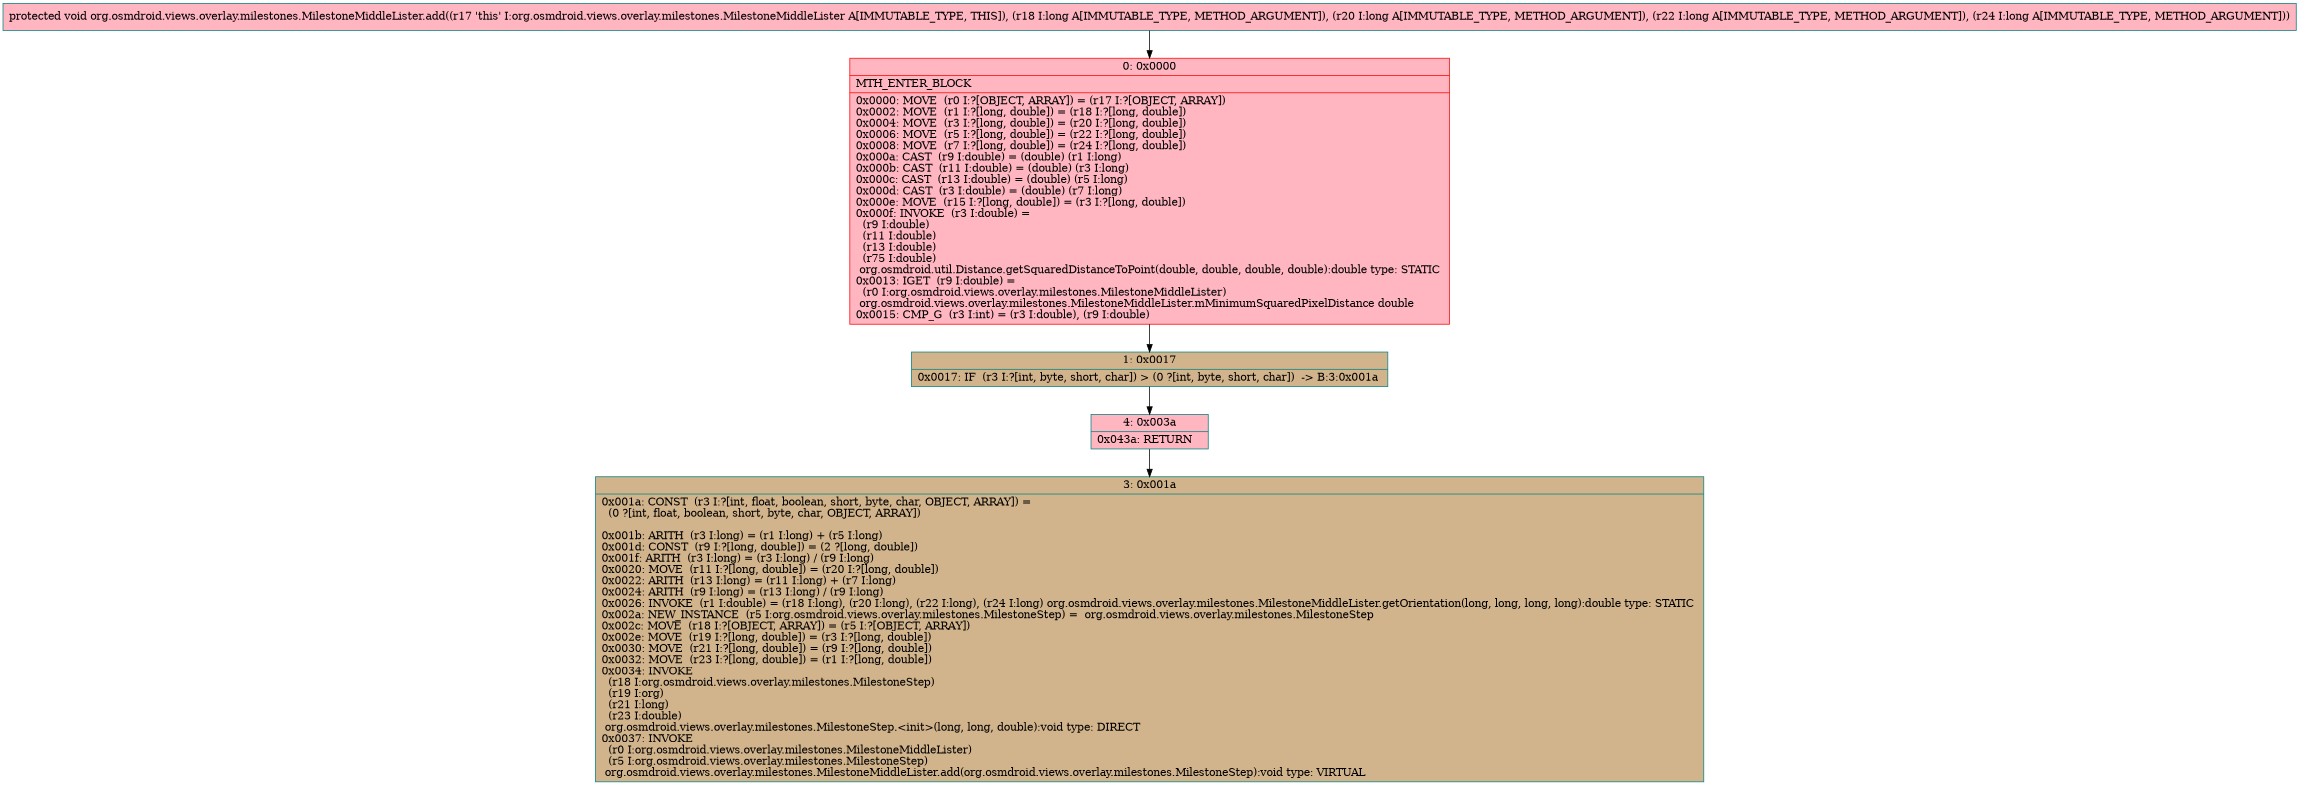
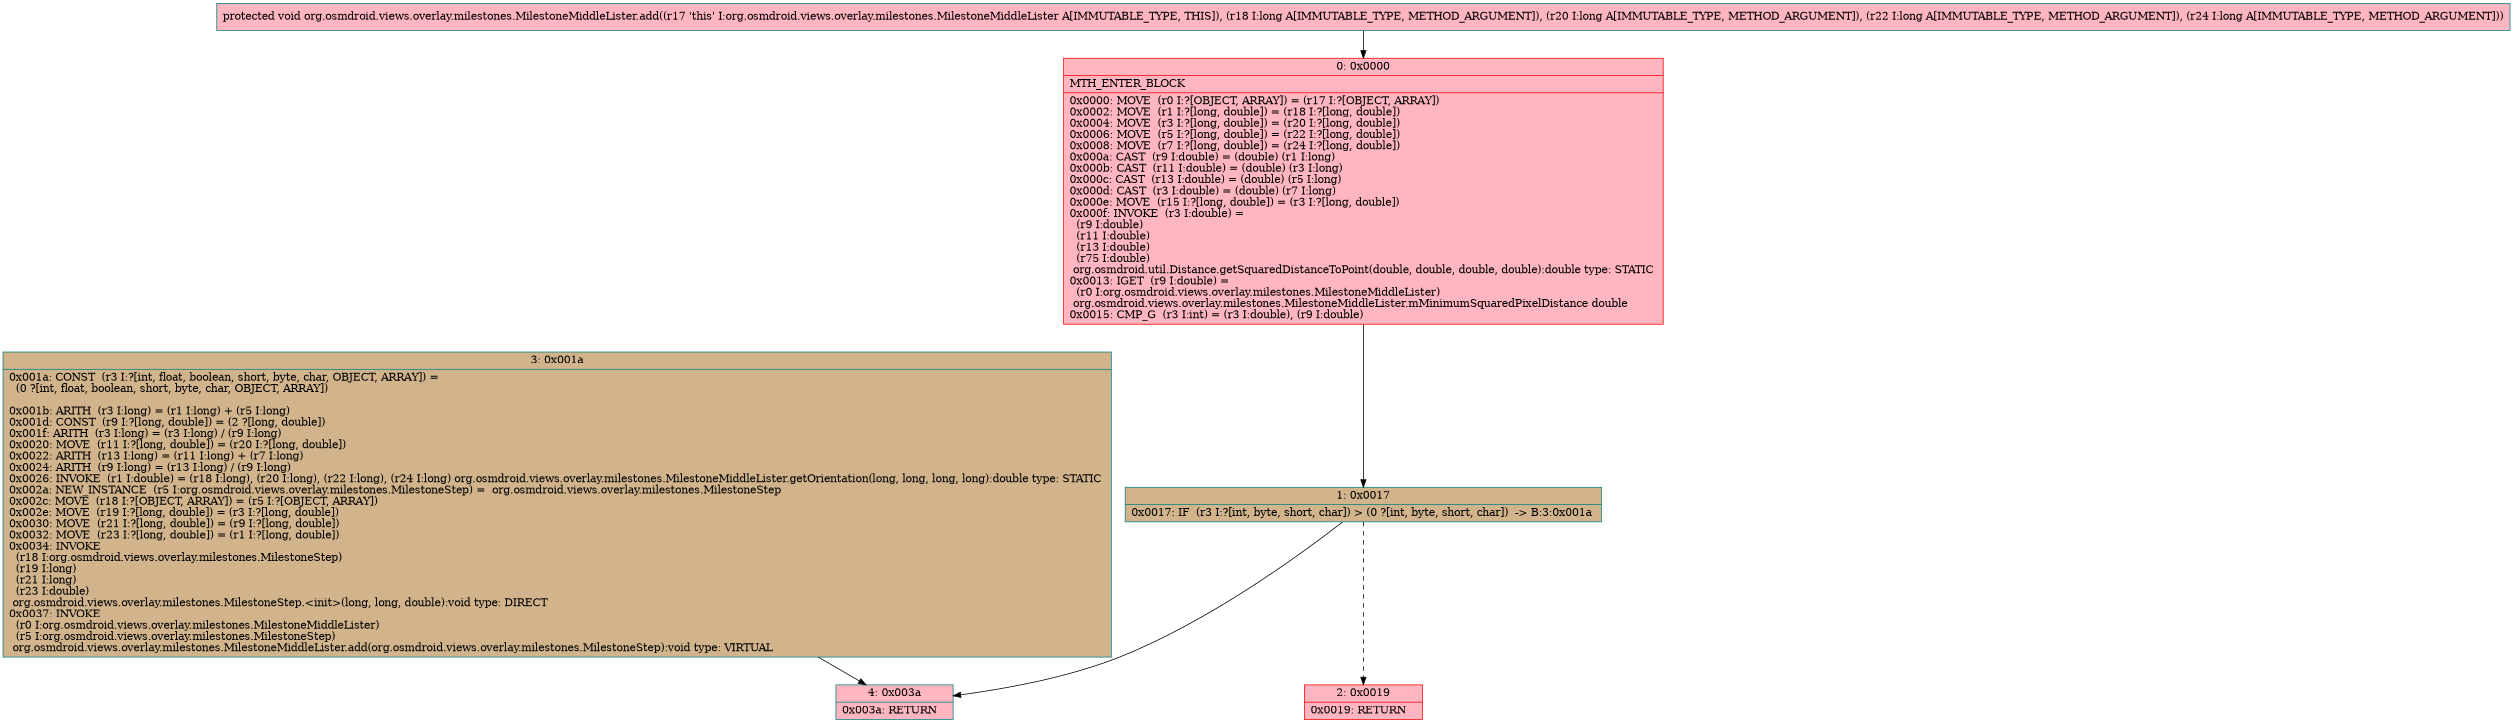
(1150, 440) -> (895, 710)
(1150, 459) -> (839, 669)
(633, 694) -> (43, 569)
none -> (1363, 702)
